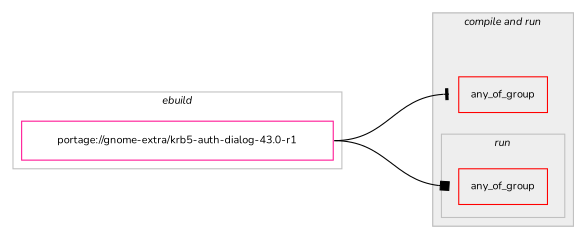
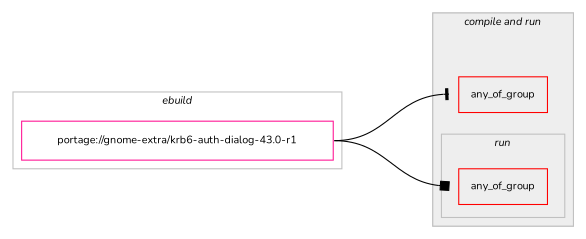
(177, 141) -> (177, 141)
